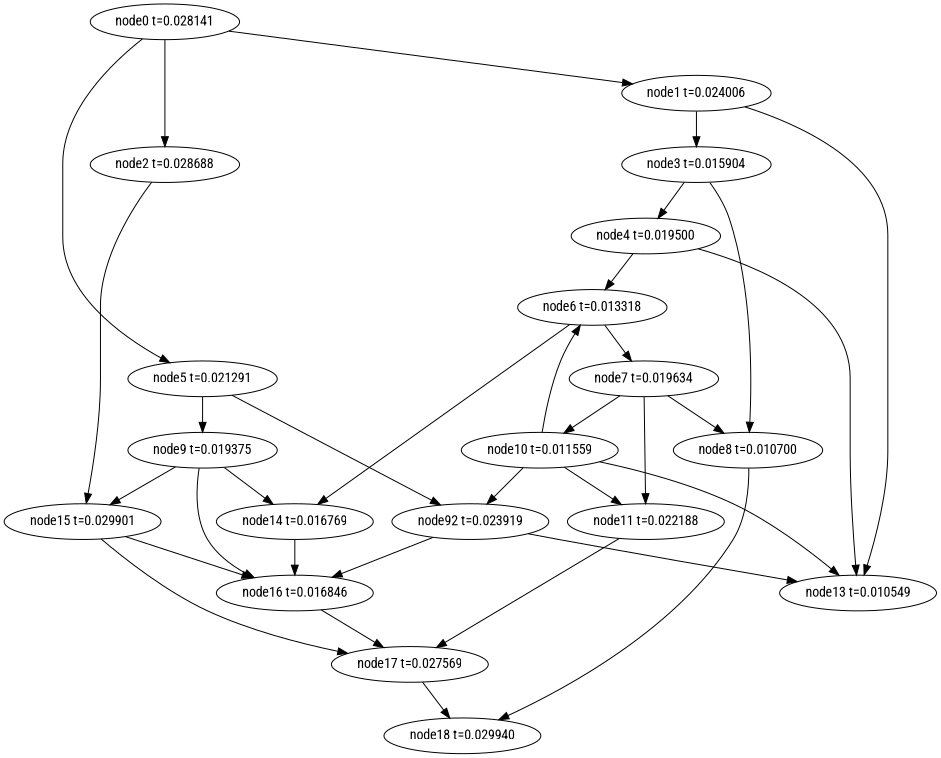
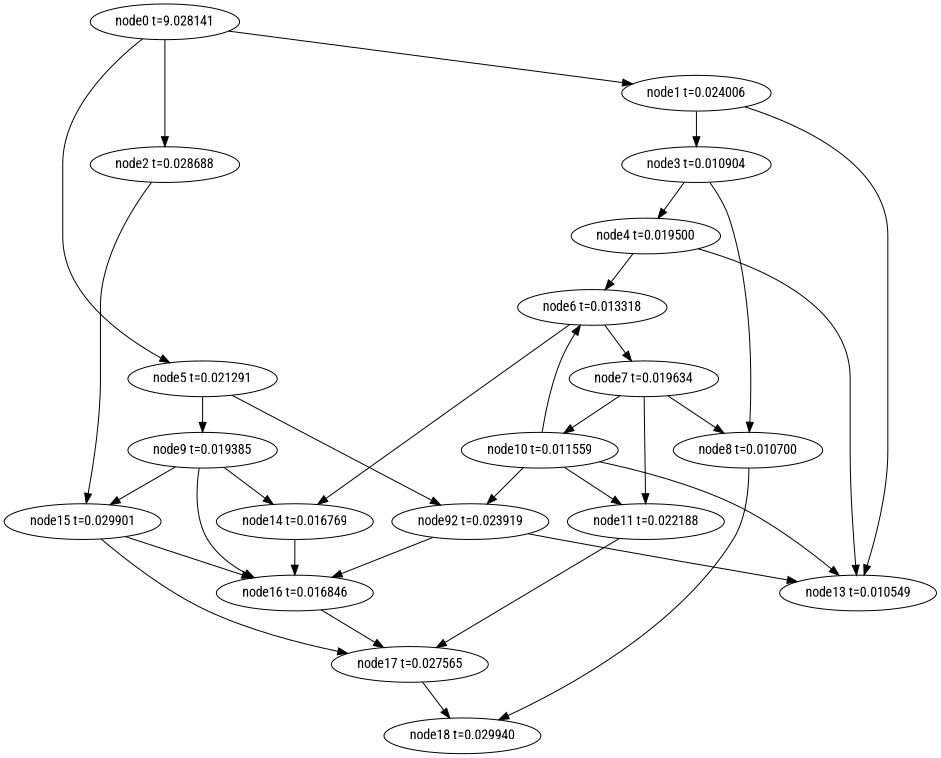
(165, 22) -> (165, 22)
(696, 165) -> (696, 165)
(203, 450) -> (203, 450)
(410, 664) -> (410, 664)
